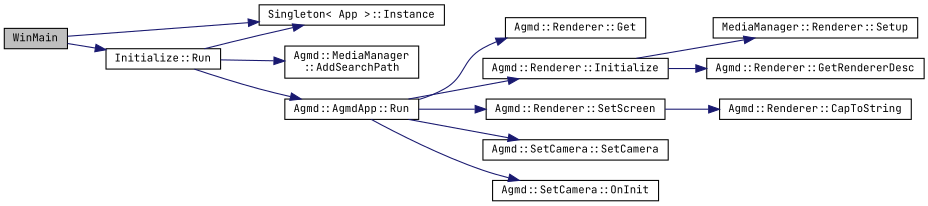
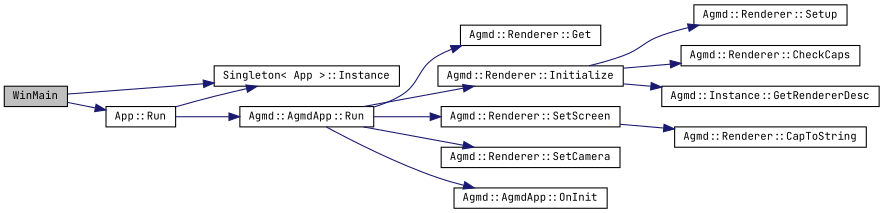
(815, 28) -> (770, 15)
none -> (770, 56)
(163, 59) -> (141, 117)
(352, 62) -> none
(815, 69) -> (770, 96)
(576, 150) -> (531, 157)
(576, 191) -> (531, 198)
